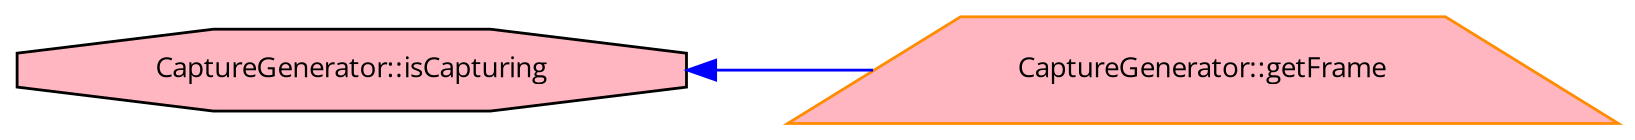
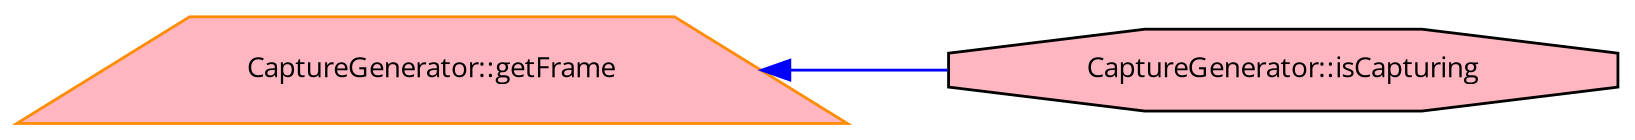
(795, 70) -> (869, 70)
